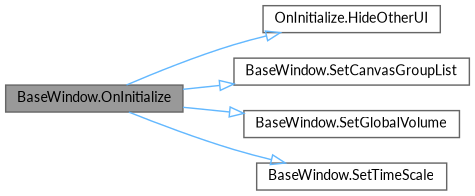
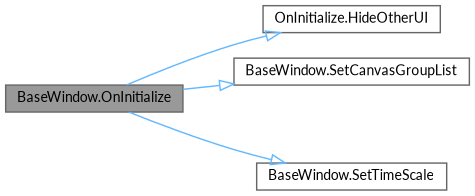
(352, 124) -> none
